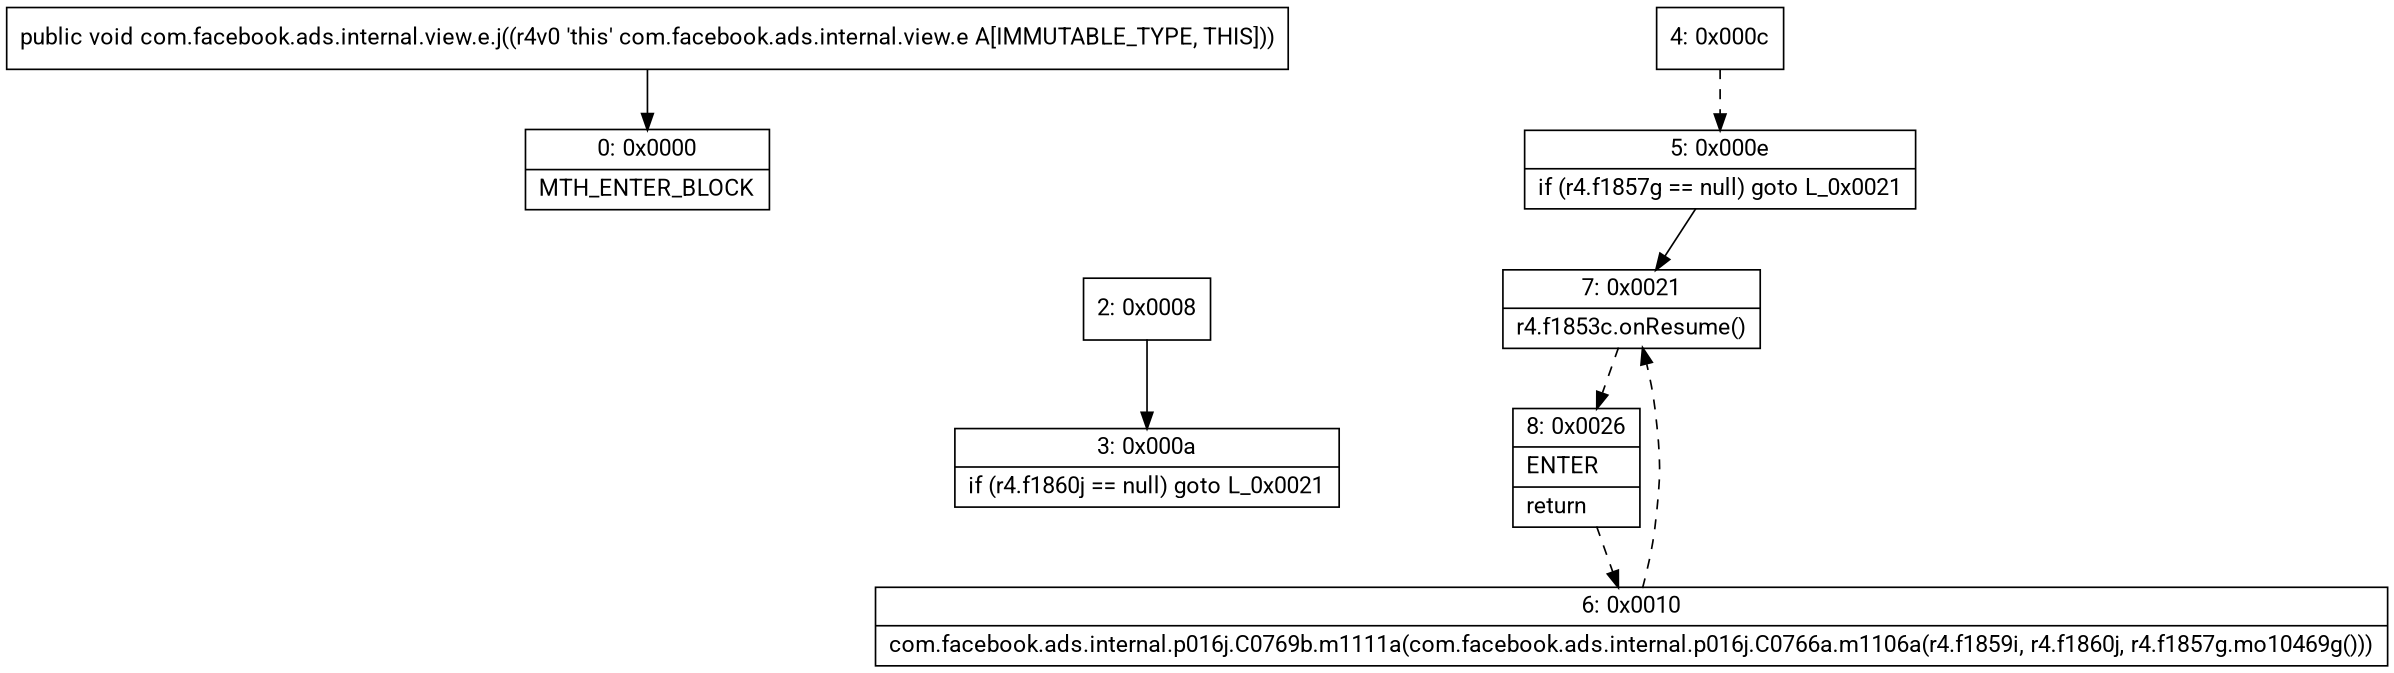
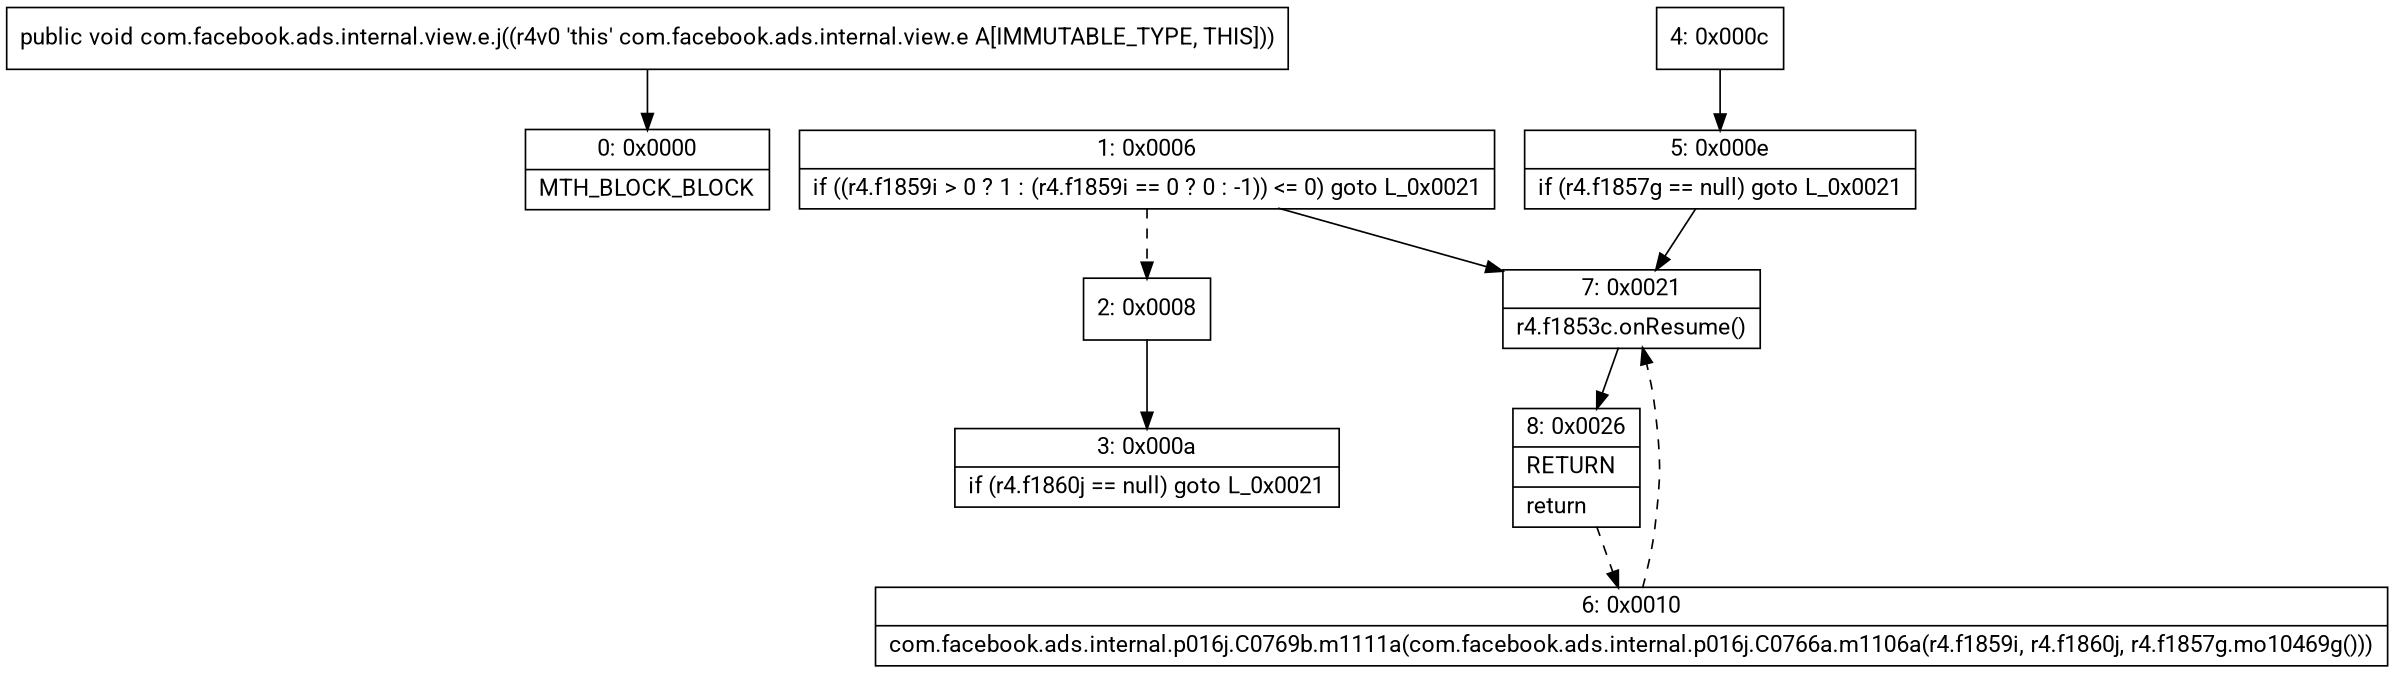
(1720, 92) -> (1720, 92)
none -> (1147, 170)
(647, 189) -> (647, 189)
(1610, 370) -> (1610, 370)
(1563, 466) -> (1571, 466)
